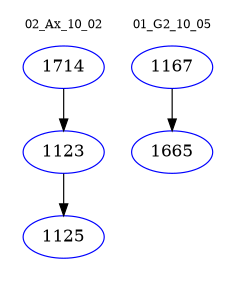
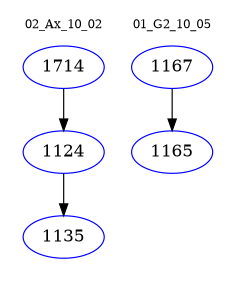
(64, 152) -> (64, 152)
(172, 152) -> (172, 152)
(64, 237) -> (64, 237)
